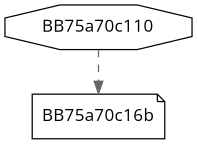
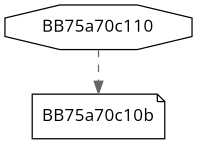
(98, 116) -> (98, 116)
